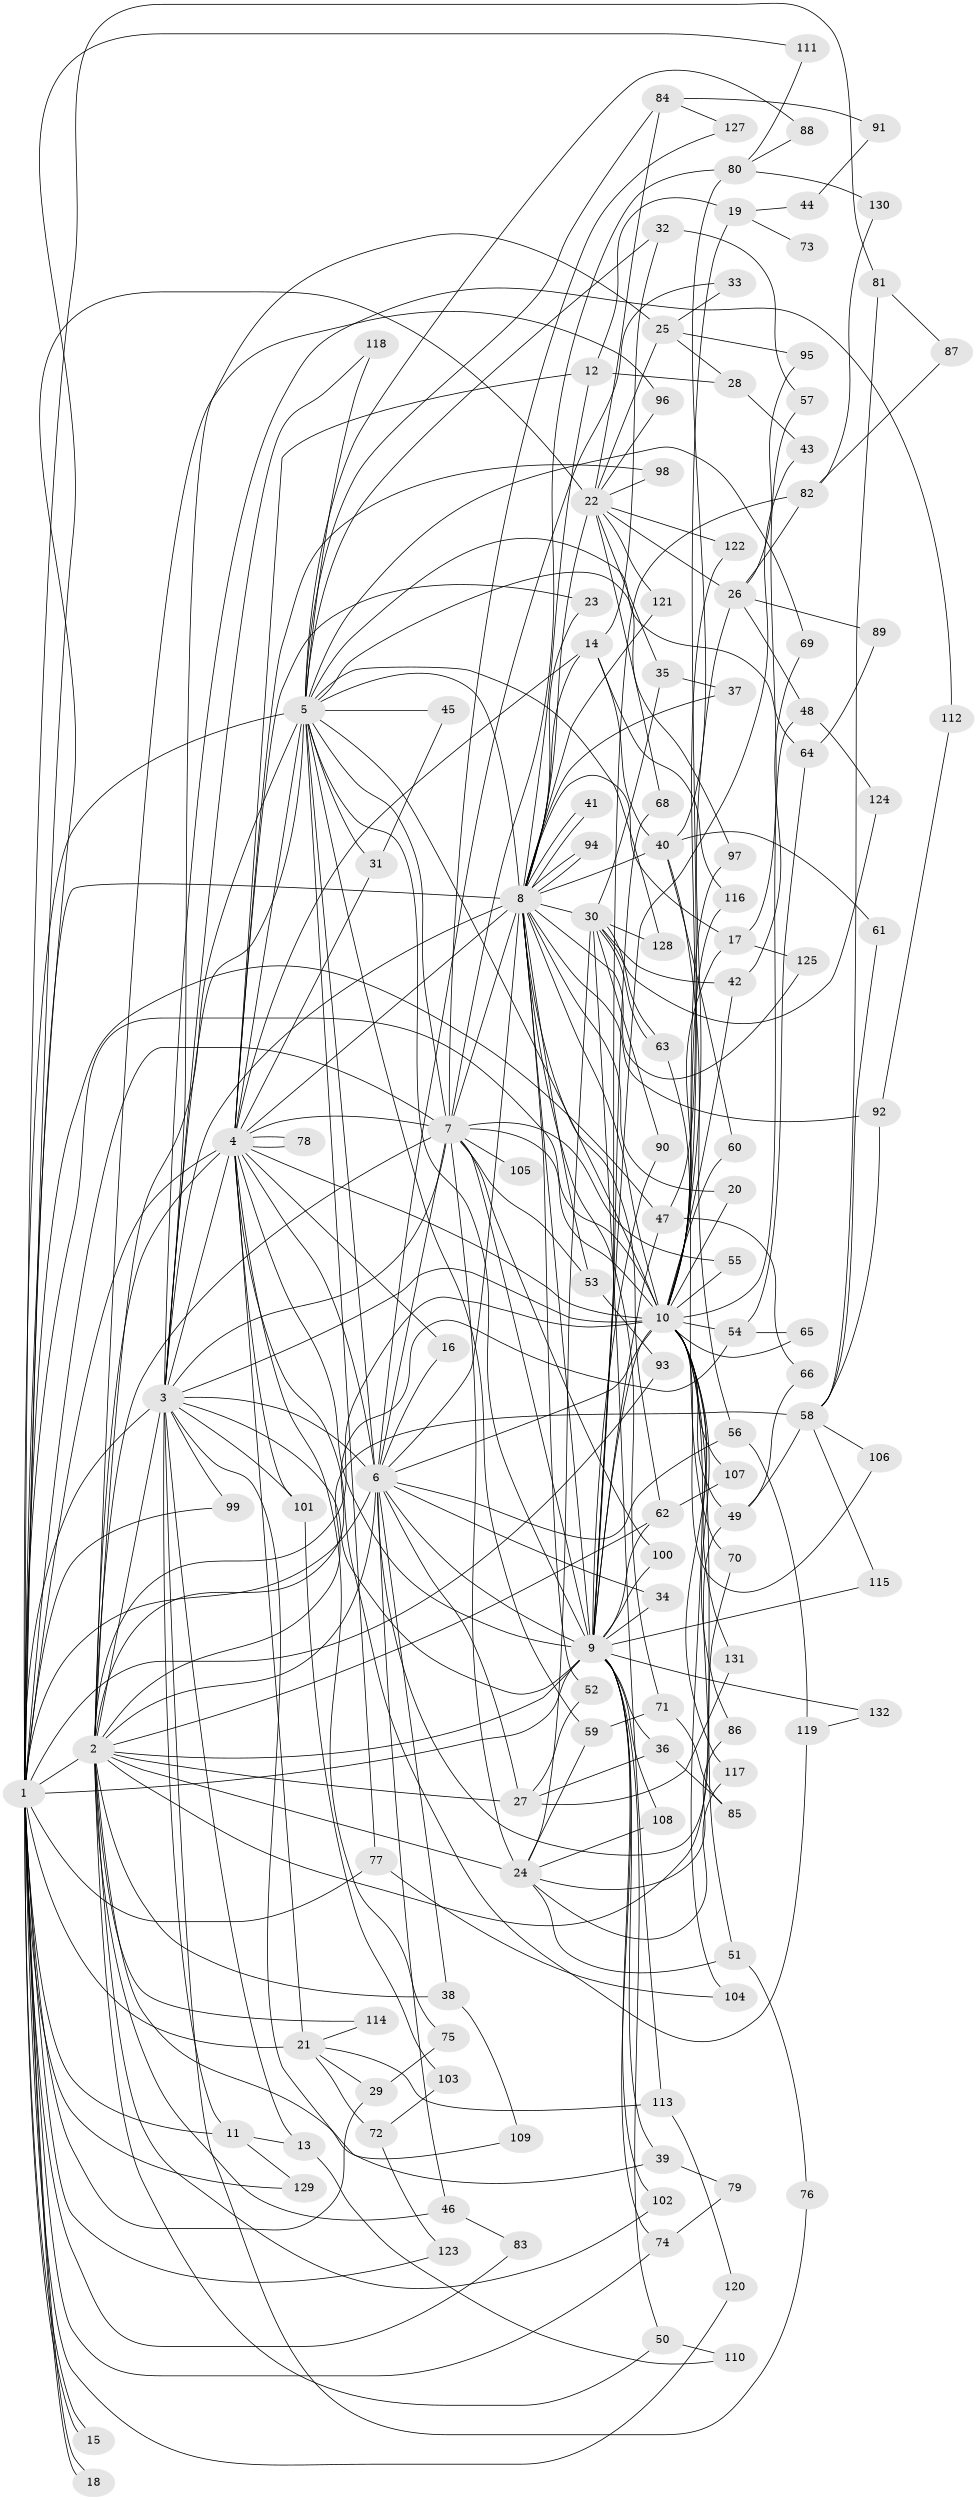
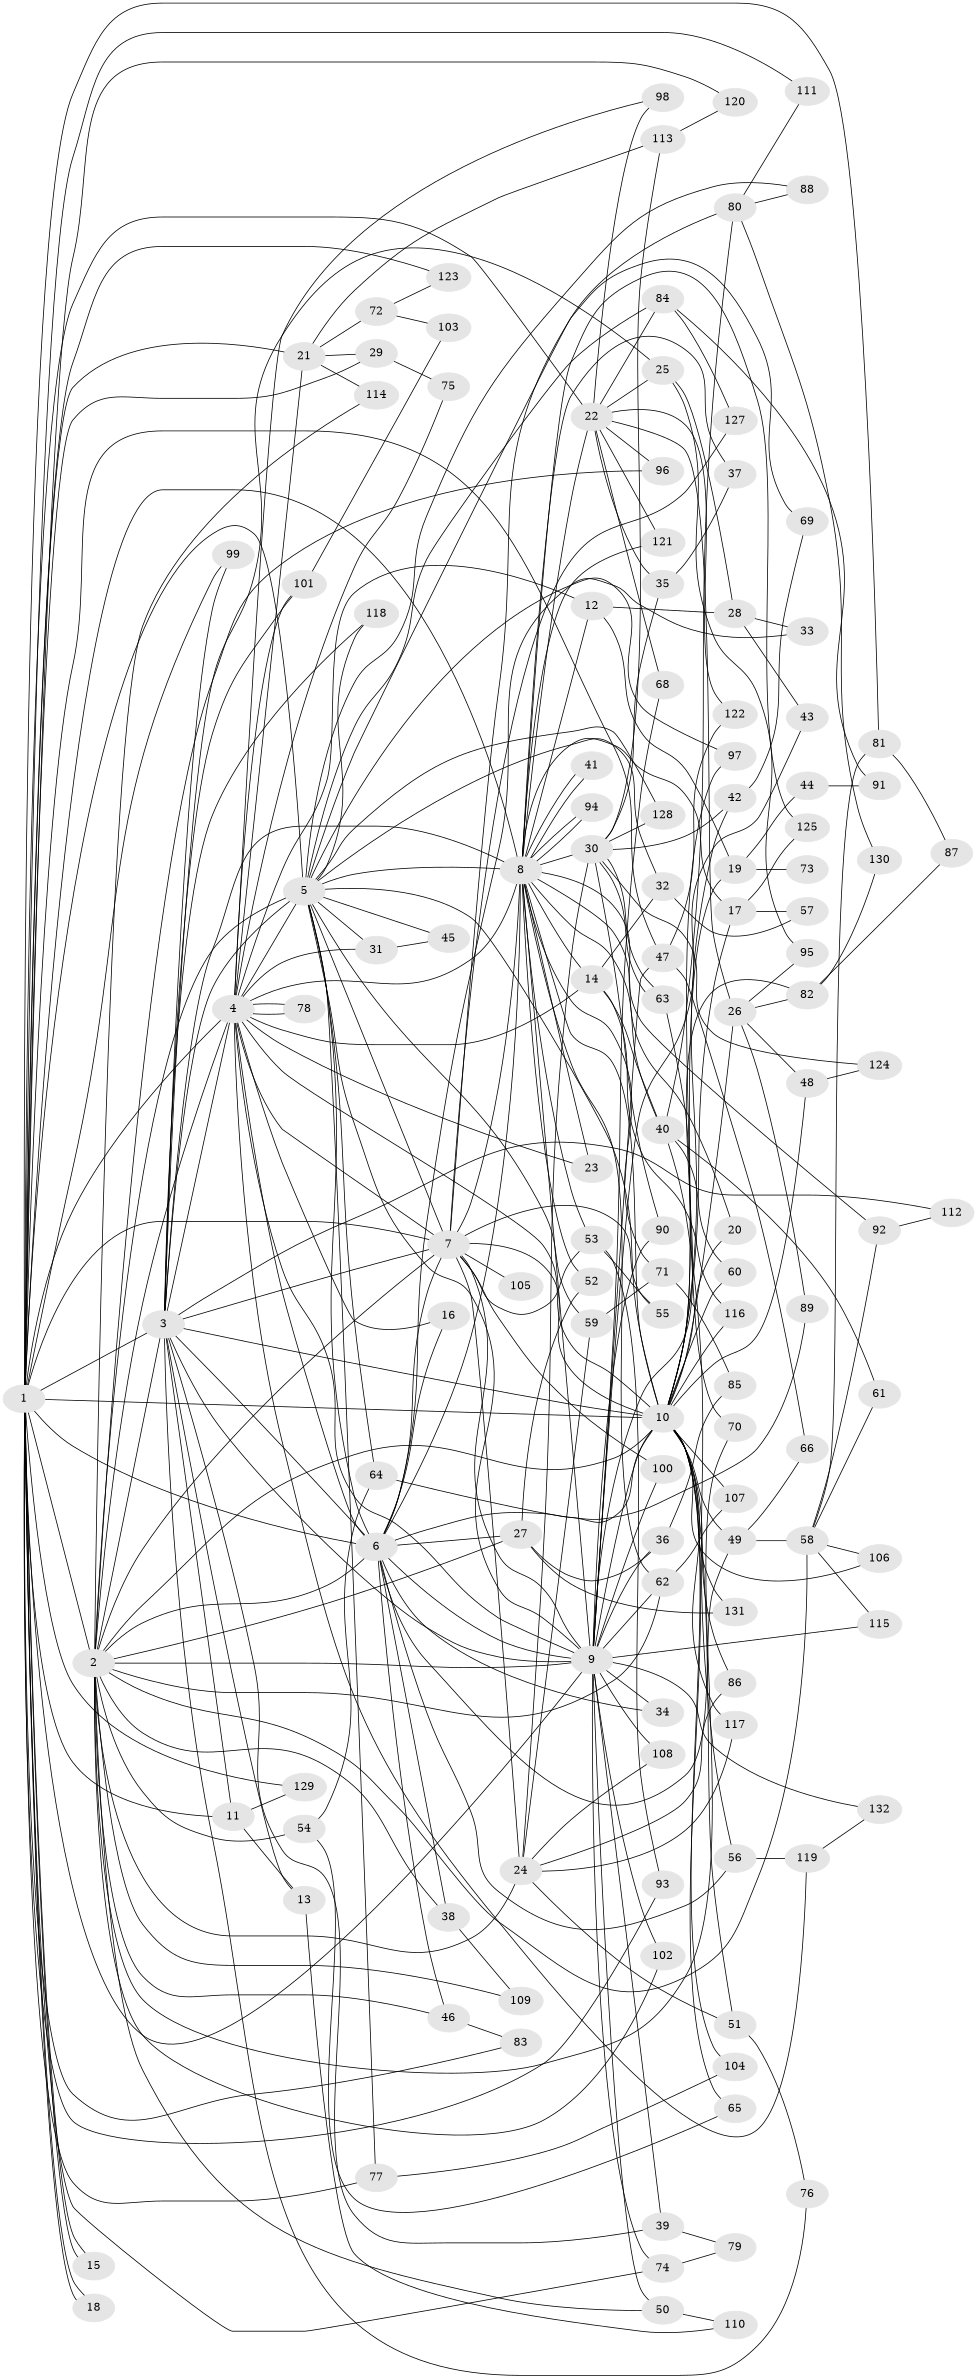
(702, 305) -> (772, 623)
(699, 1290) -> (627, 1278)
(699, 1326) -> none
